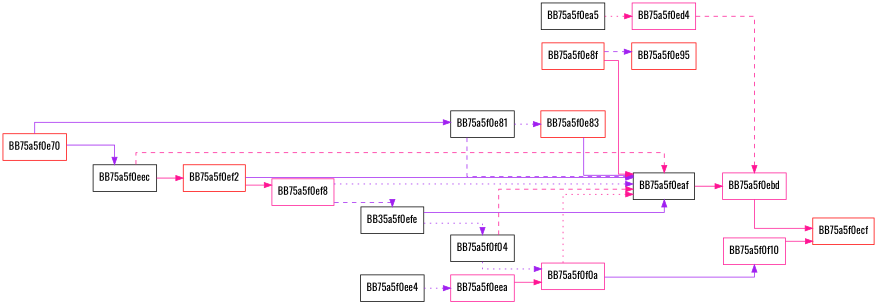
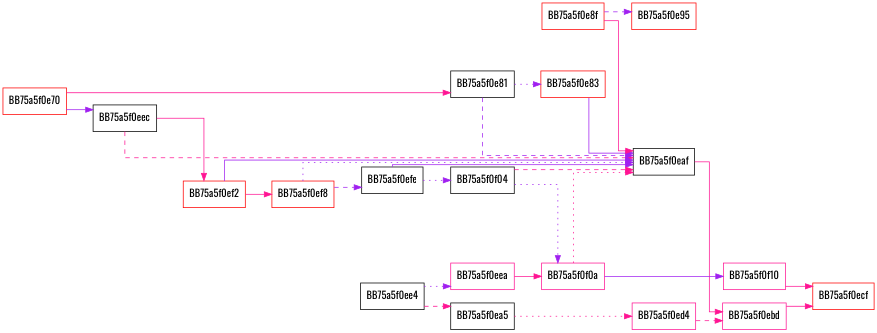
(233, 122) -> (255, 93)
(303, 192) -> (303, 194)
(392, 220) -> (392, 180)
none -> (434, 306)
